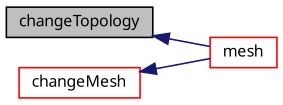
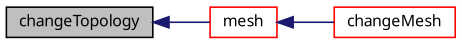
(183, 64) -> (314, 22)
